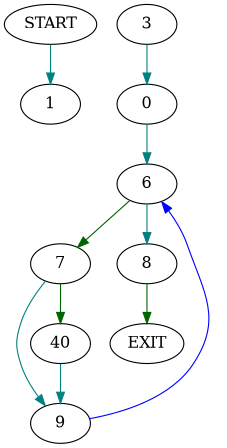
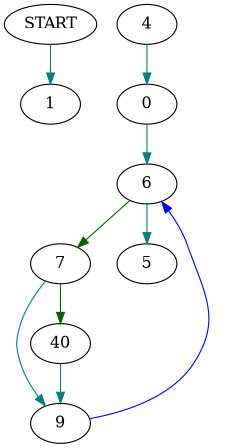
(147, 24) -> (147, 24)
(147, 264) -> (147, 264)
(147, 344) -> none
